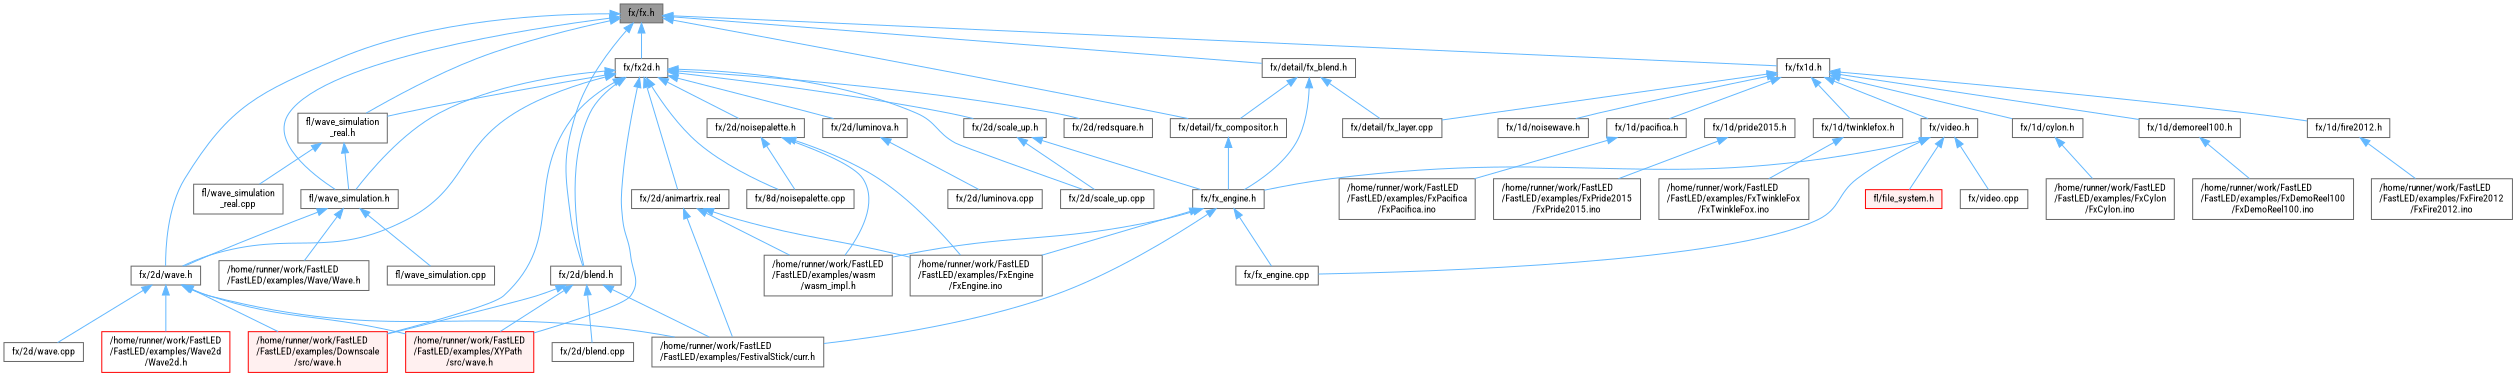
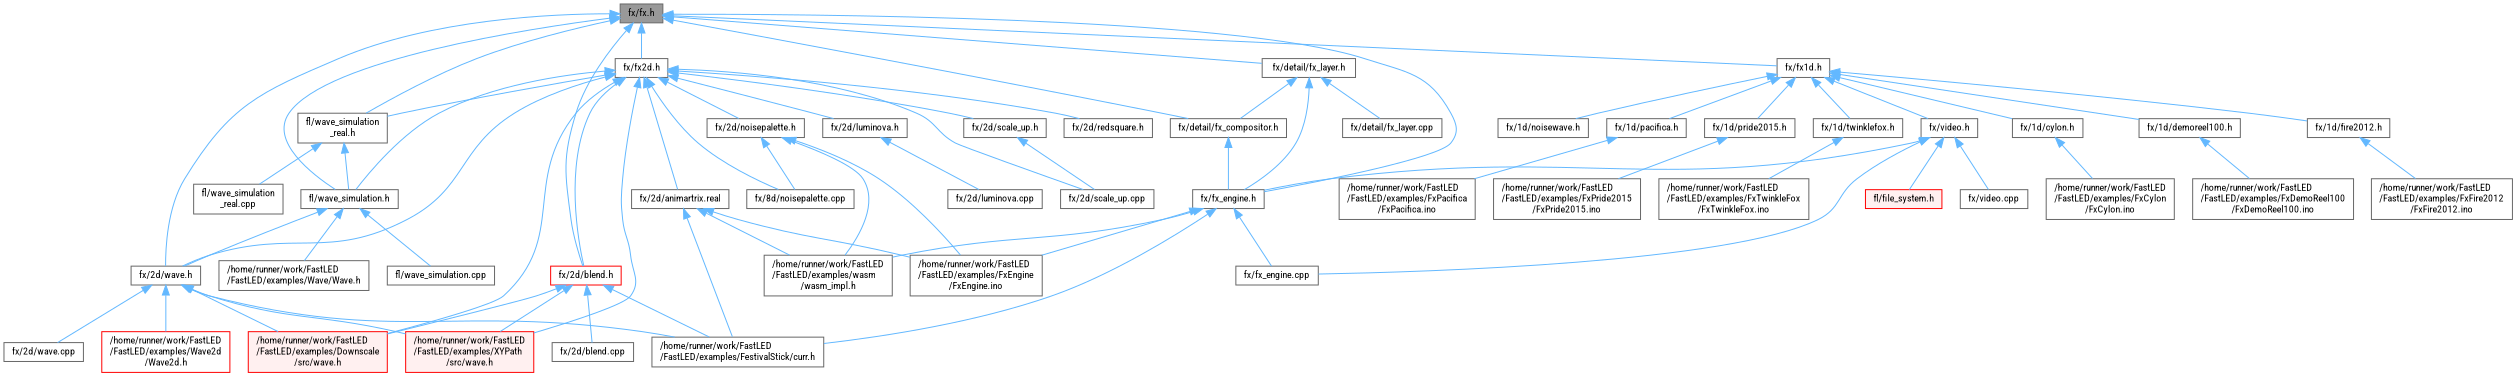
(1309, 68) -> (1309, 68)
(1605, 97) -> (1773, 102)
(1121, 165) -> (1186, 31)
(586, 276) -> (586, 276)
